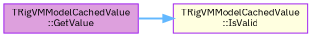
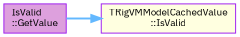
(71, 18) -> (35, 18)
